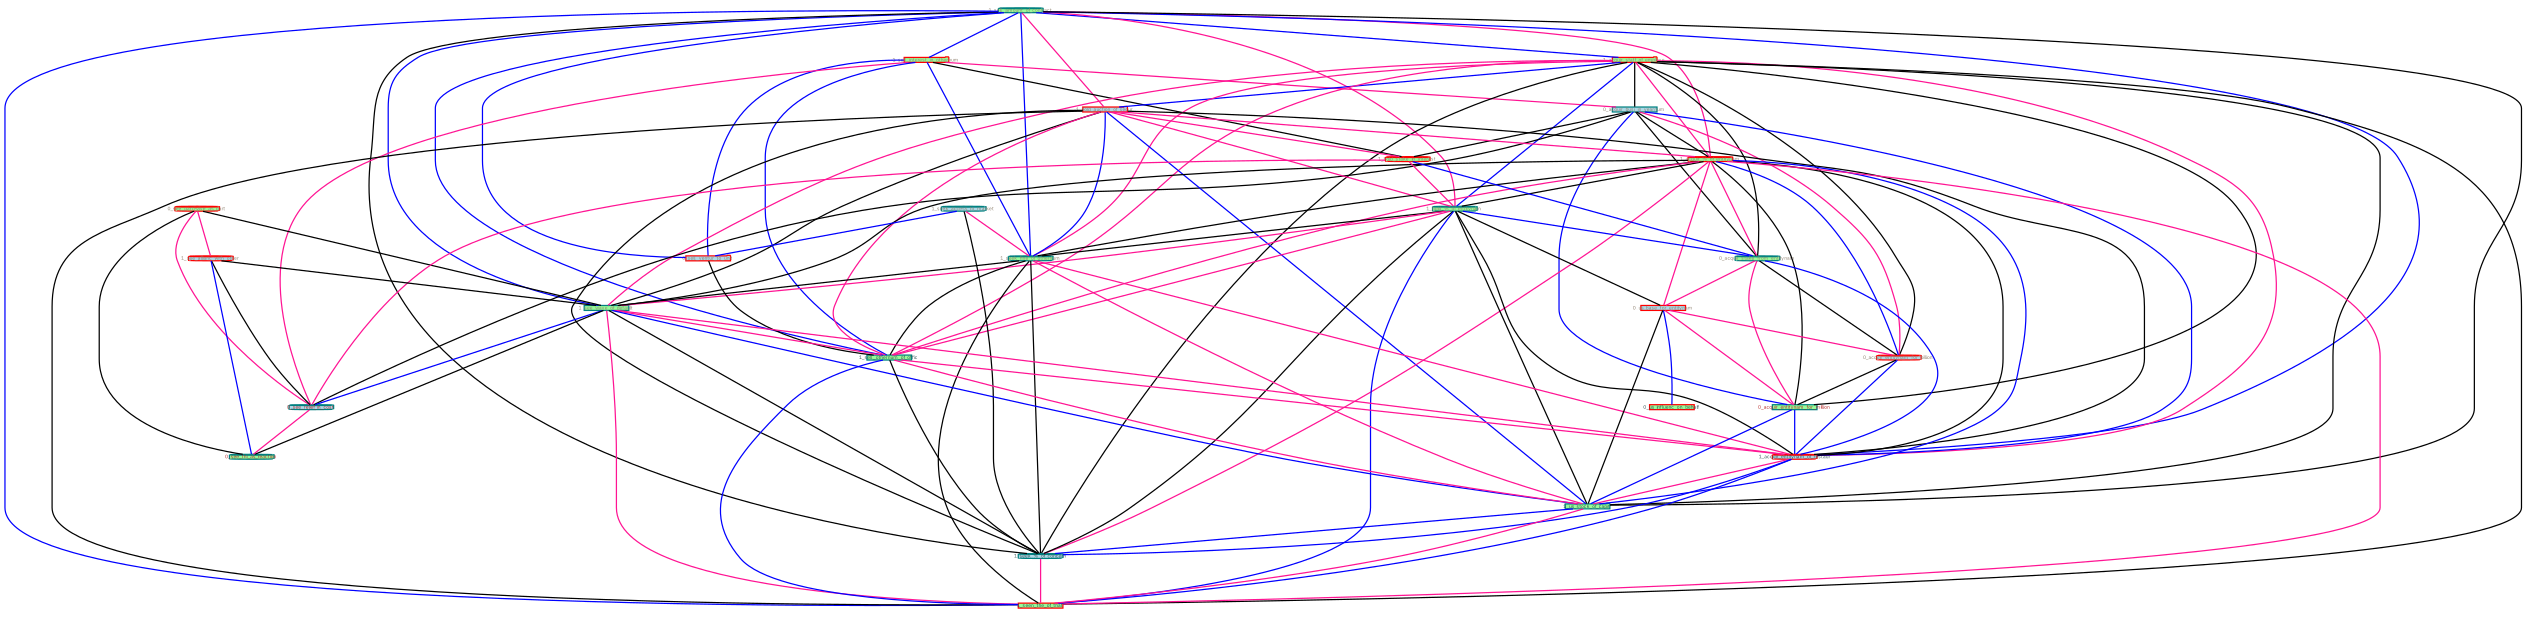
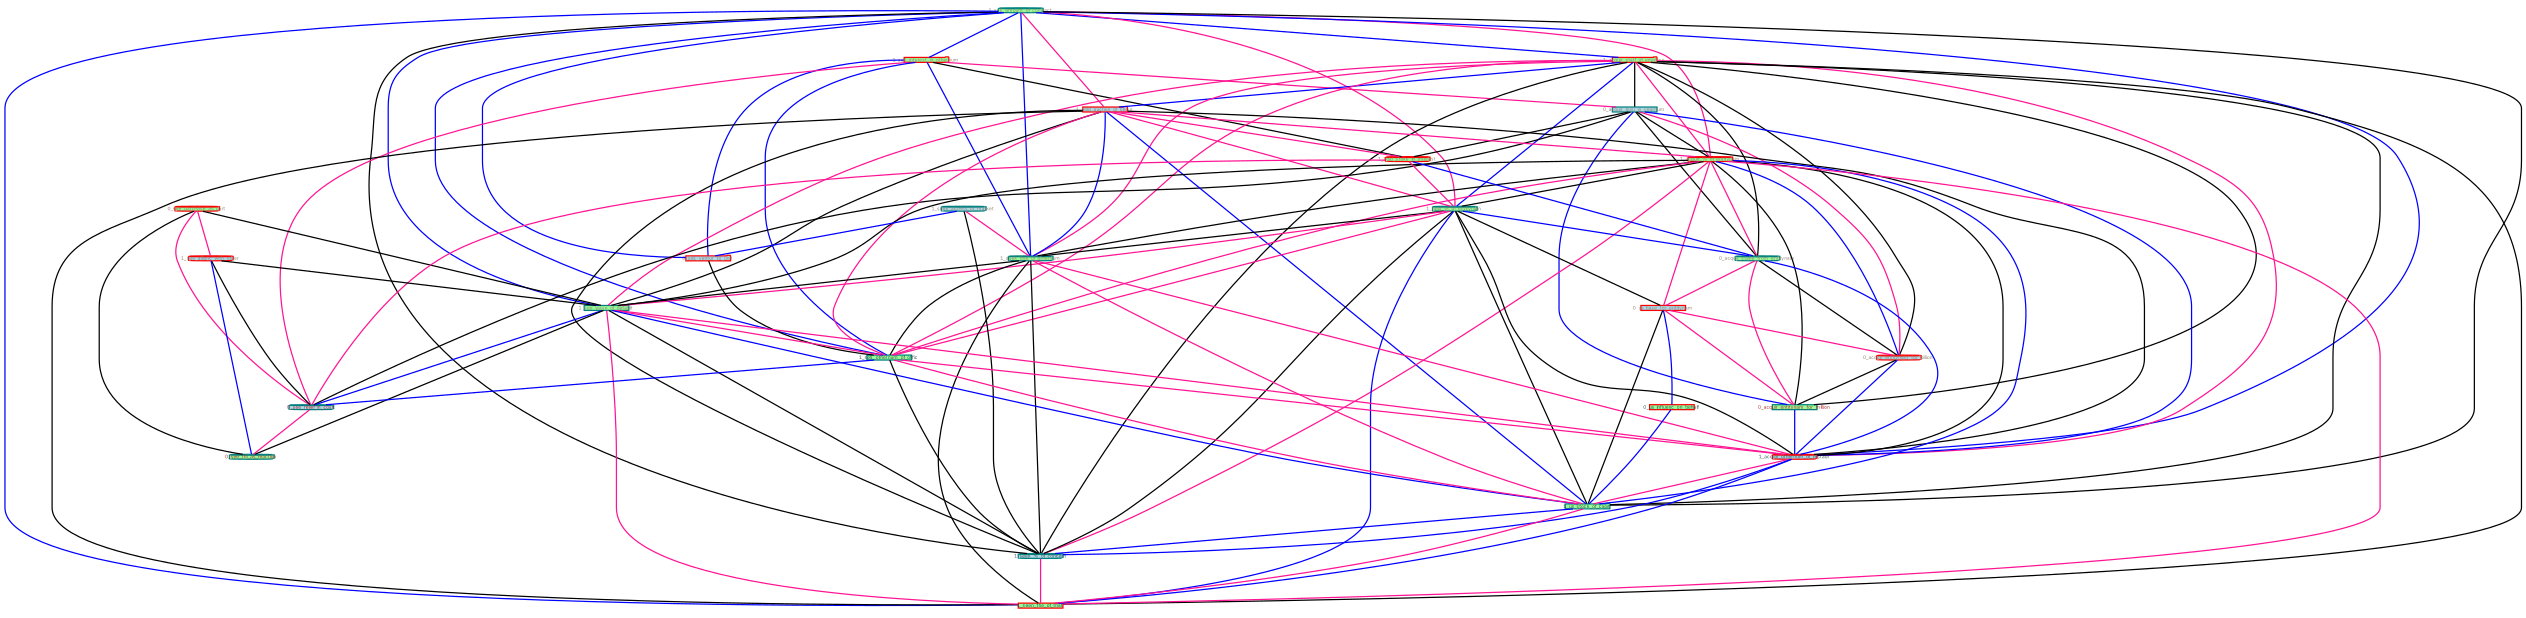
(1691, 457) -> (1632, 459)
(1795, 457) -> (1795, 457)
(740, 558) -> (600, 382)
